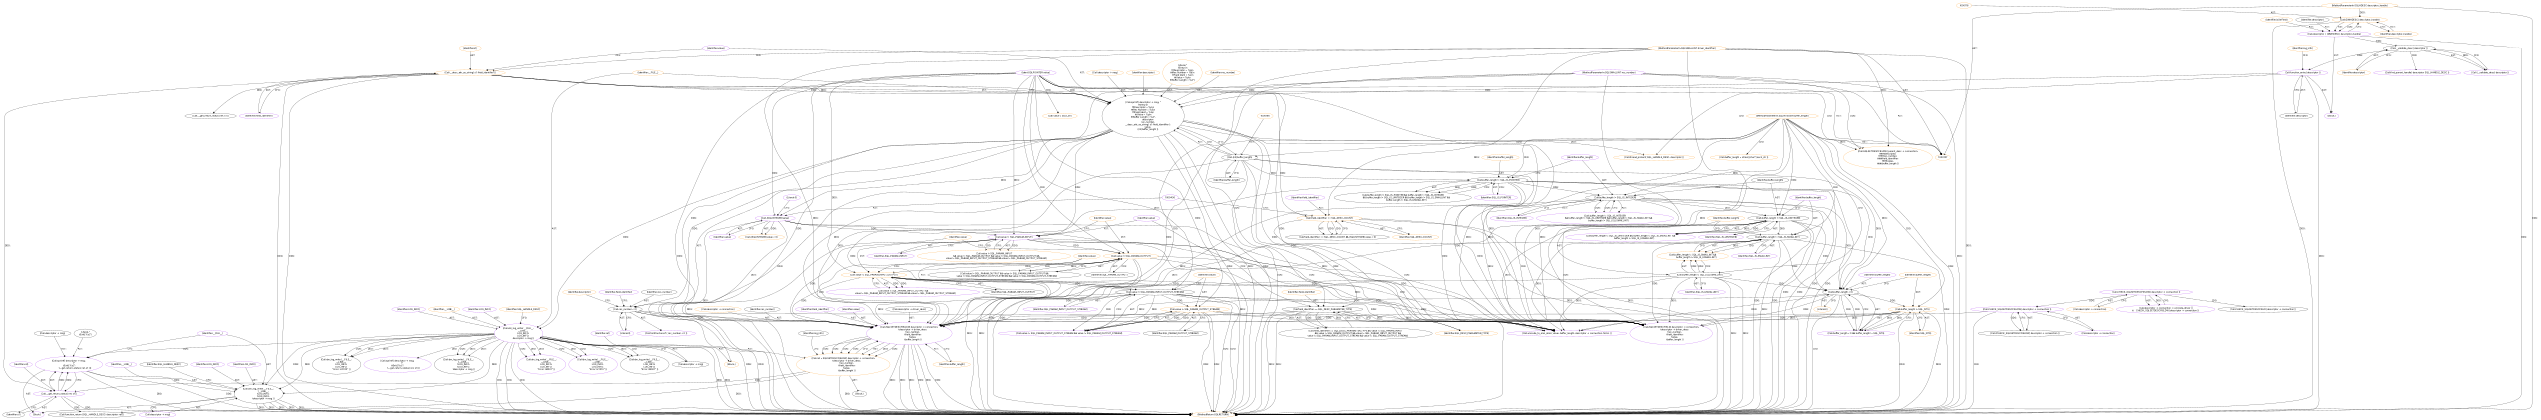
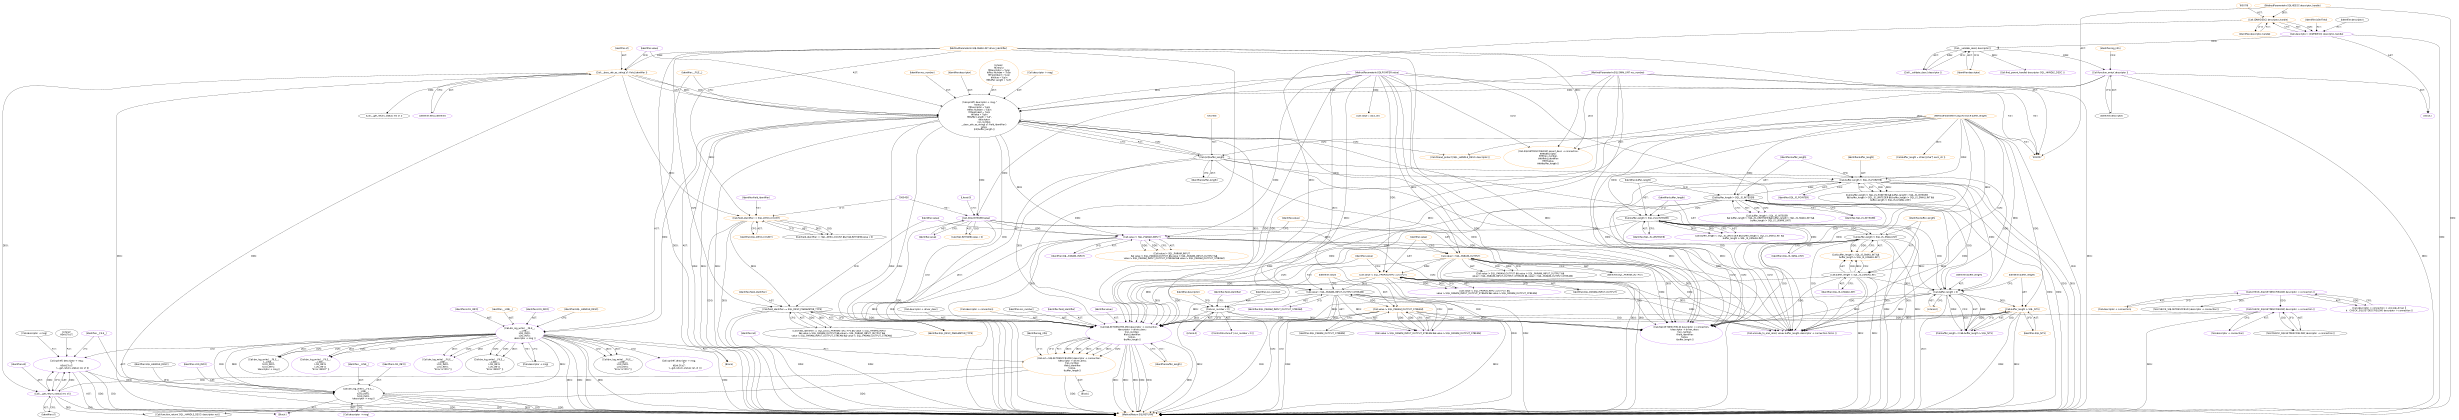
(1036, 73) -> (1377, 73)
(1994, 409) -> (1620, 39)
